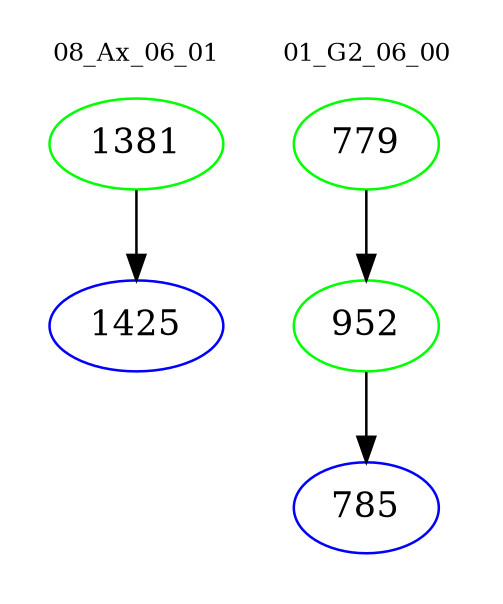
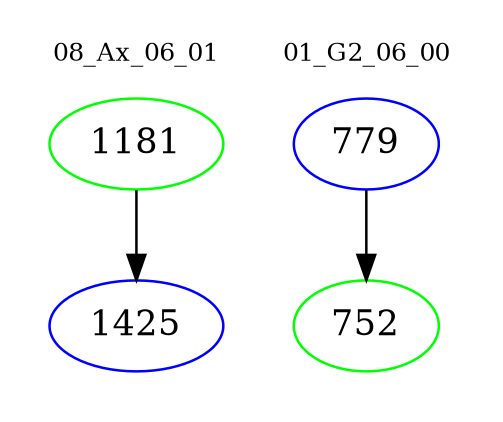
(136, 144) -> (136, 144)
(366, 144) -> (366, 144)
(366, 326) -> (366, 326)
(366, 508) -> none
